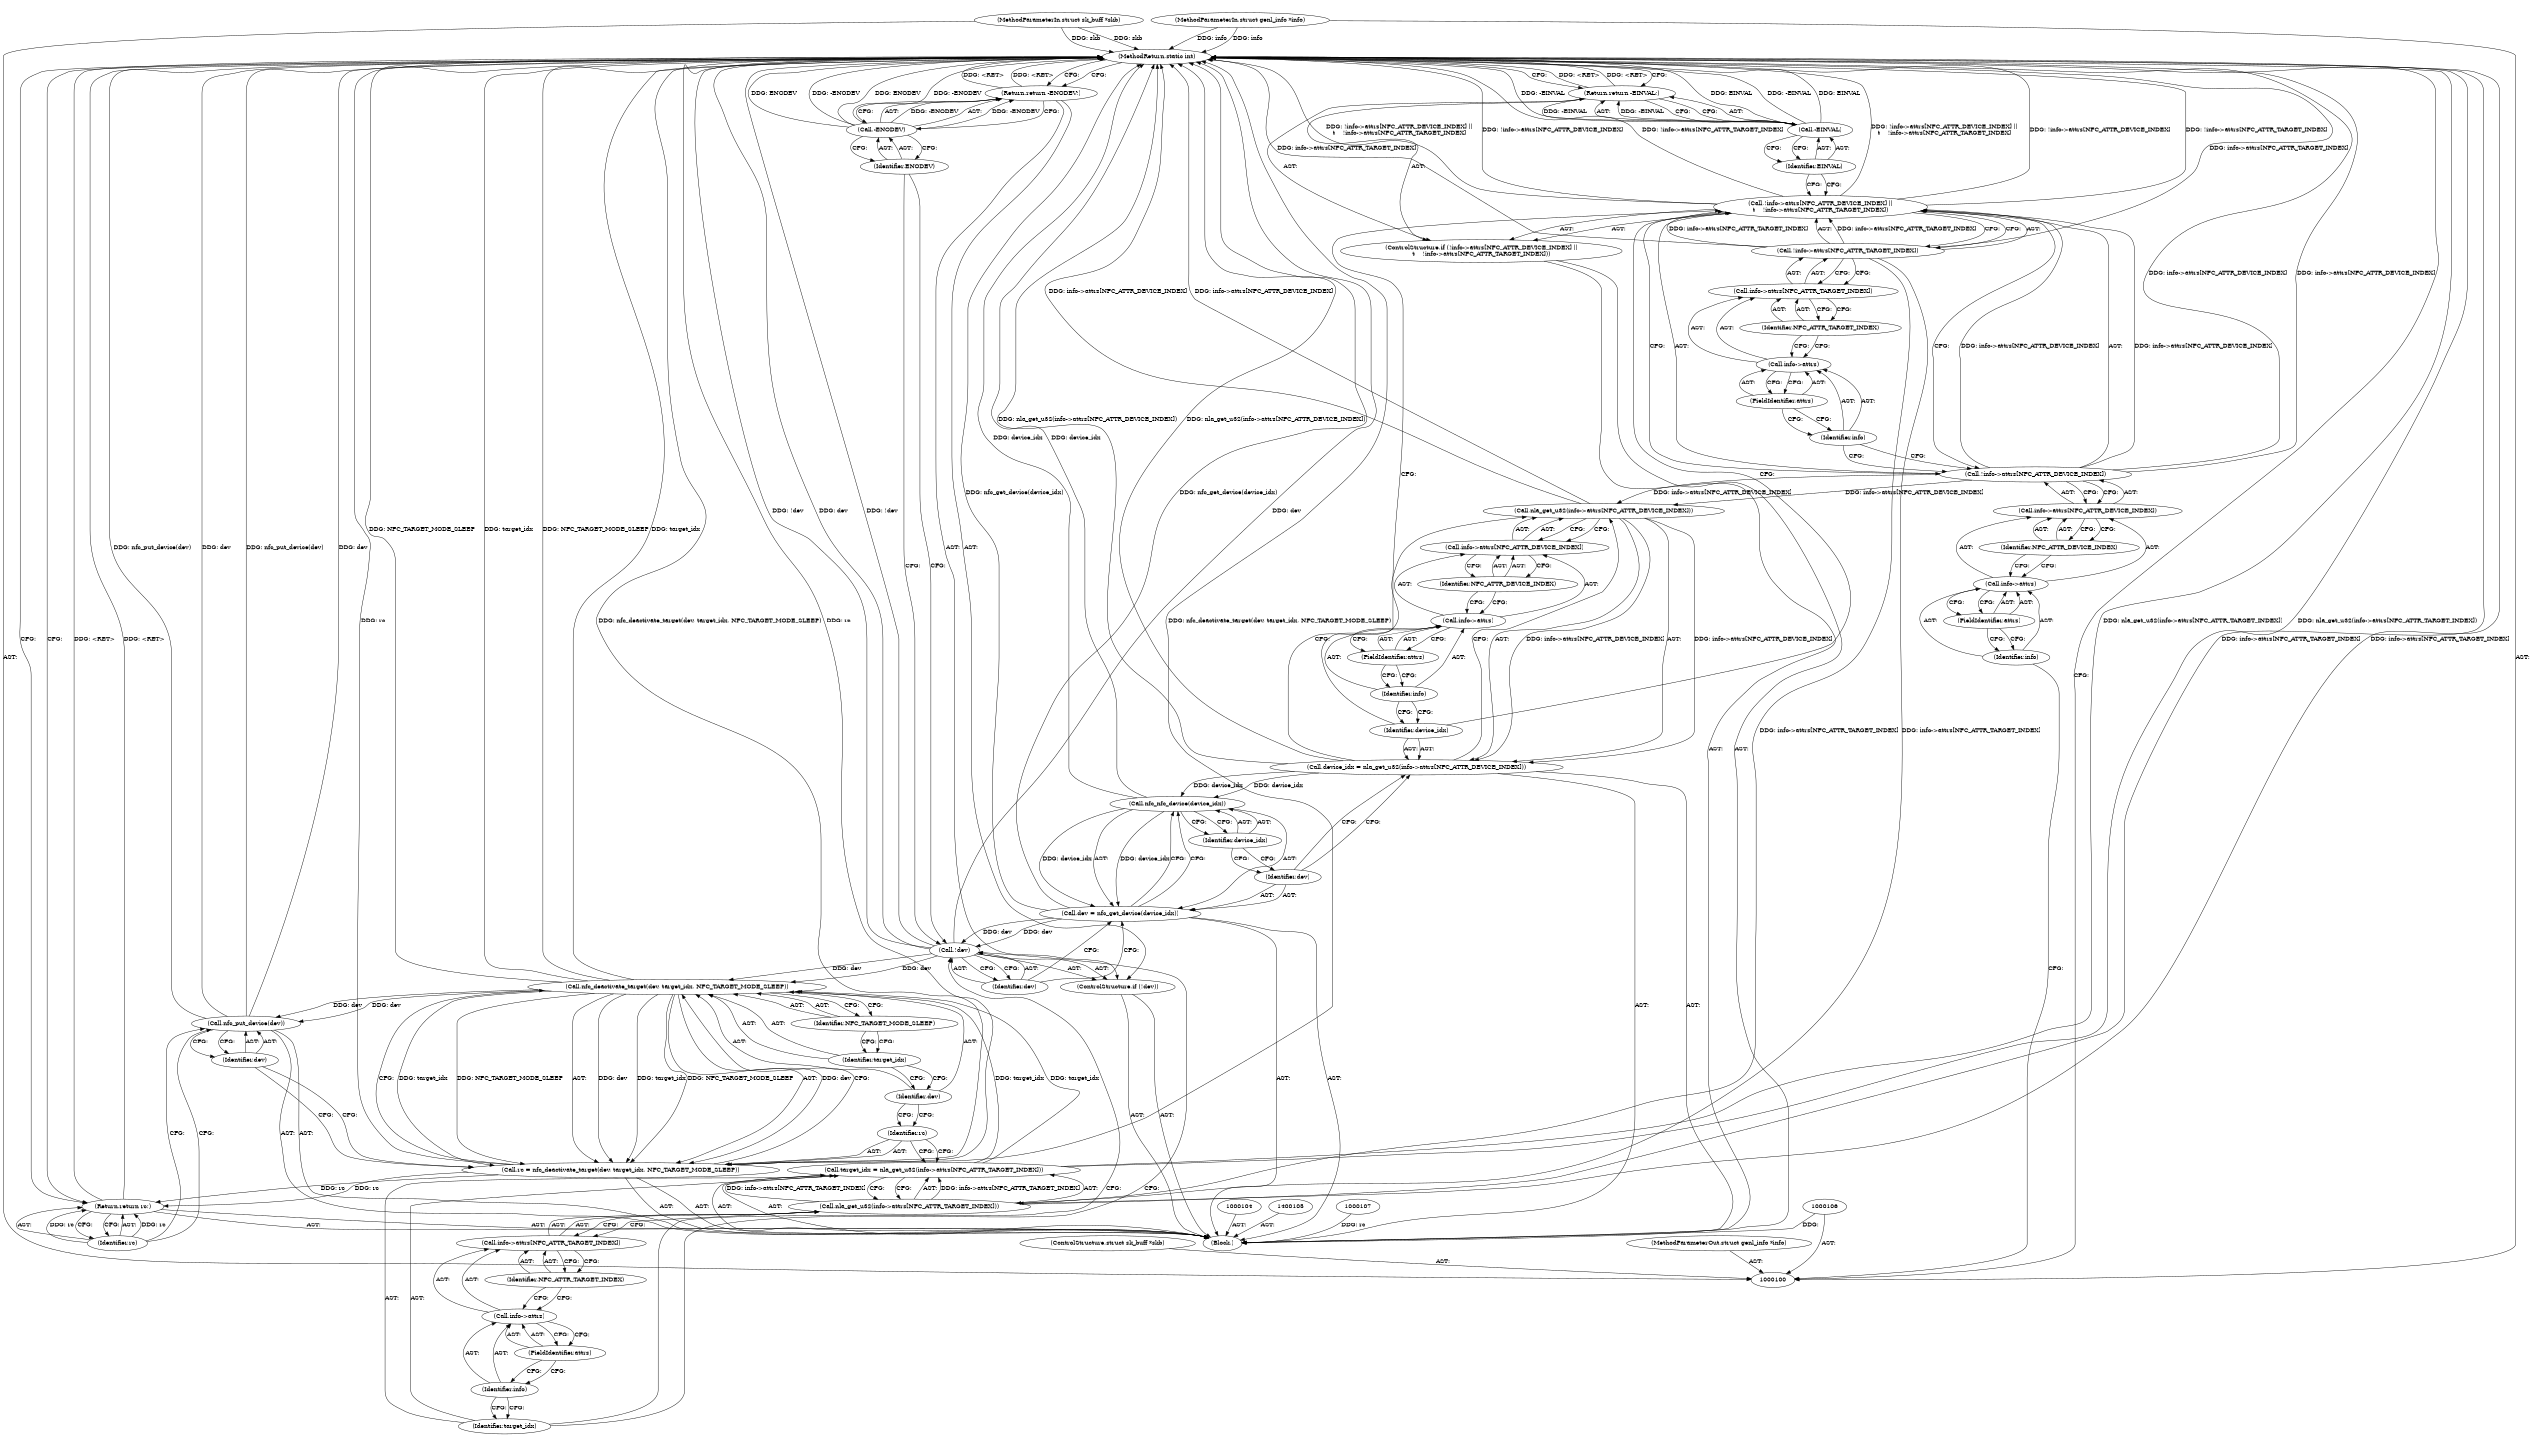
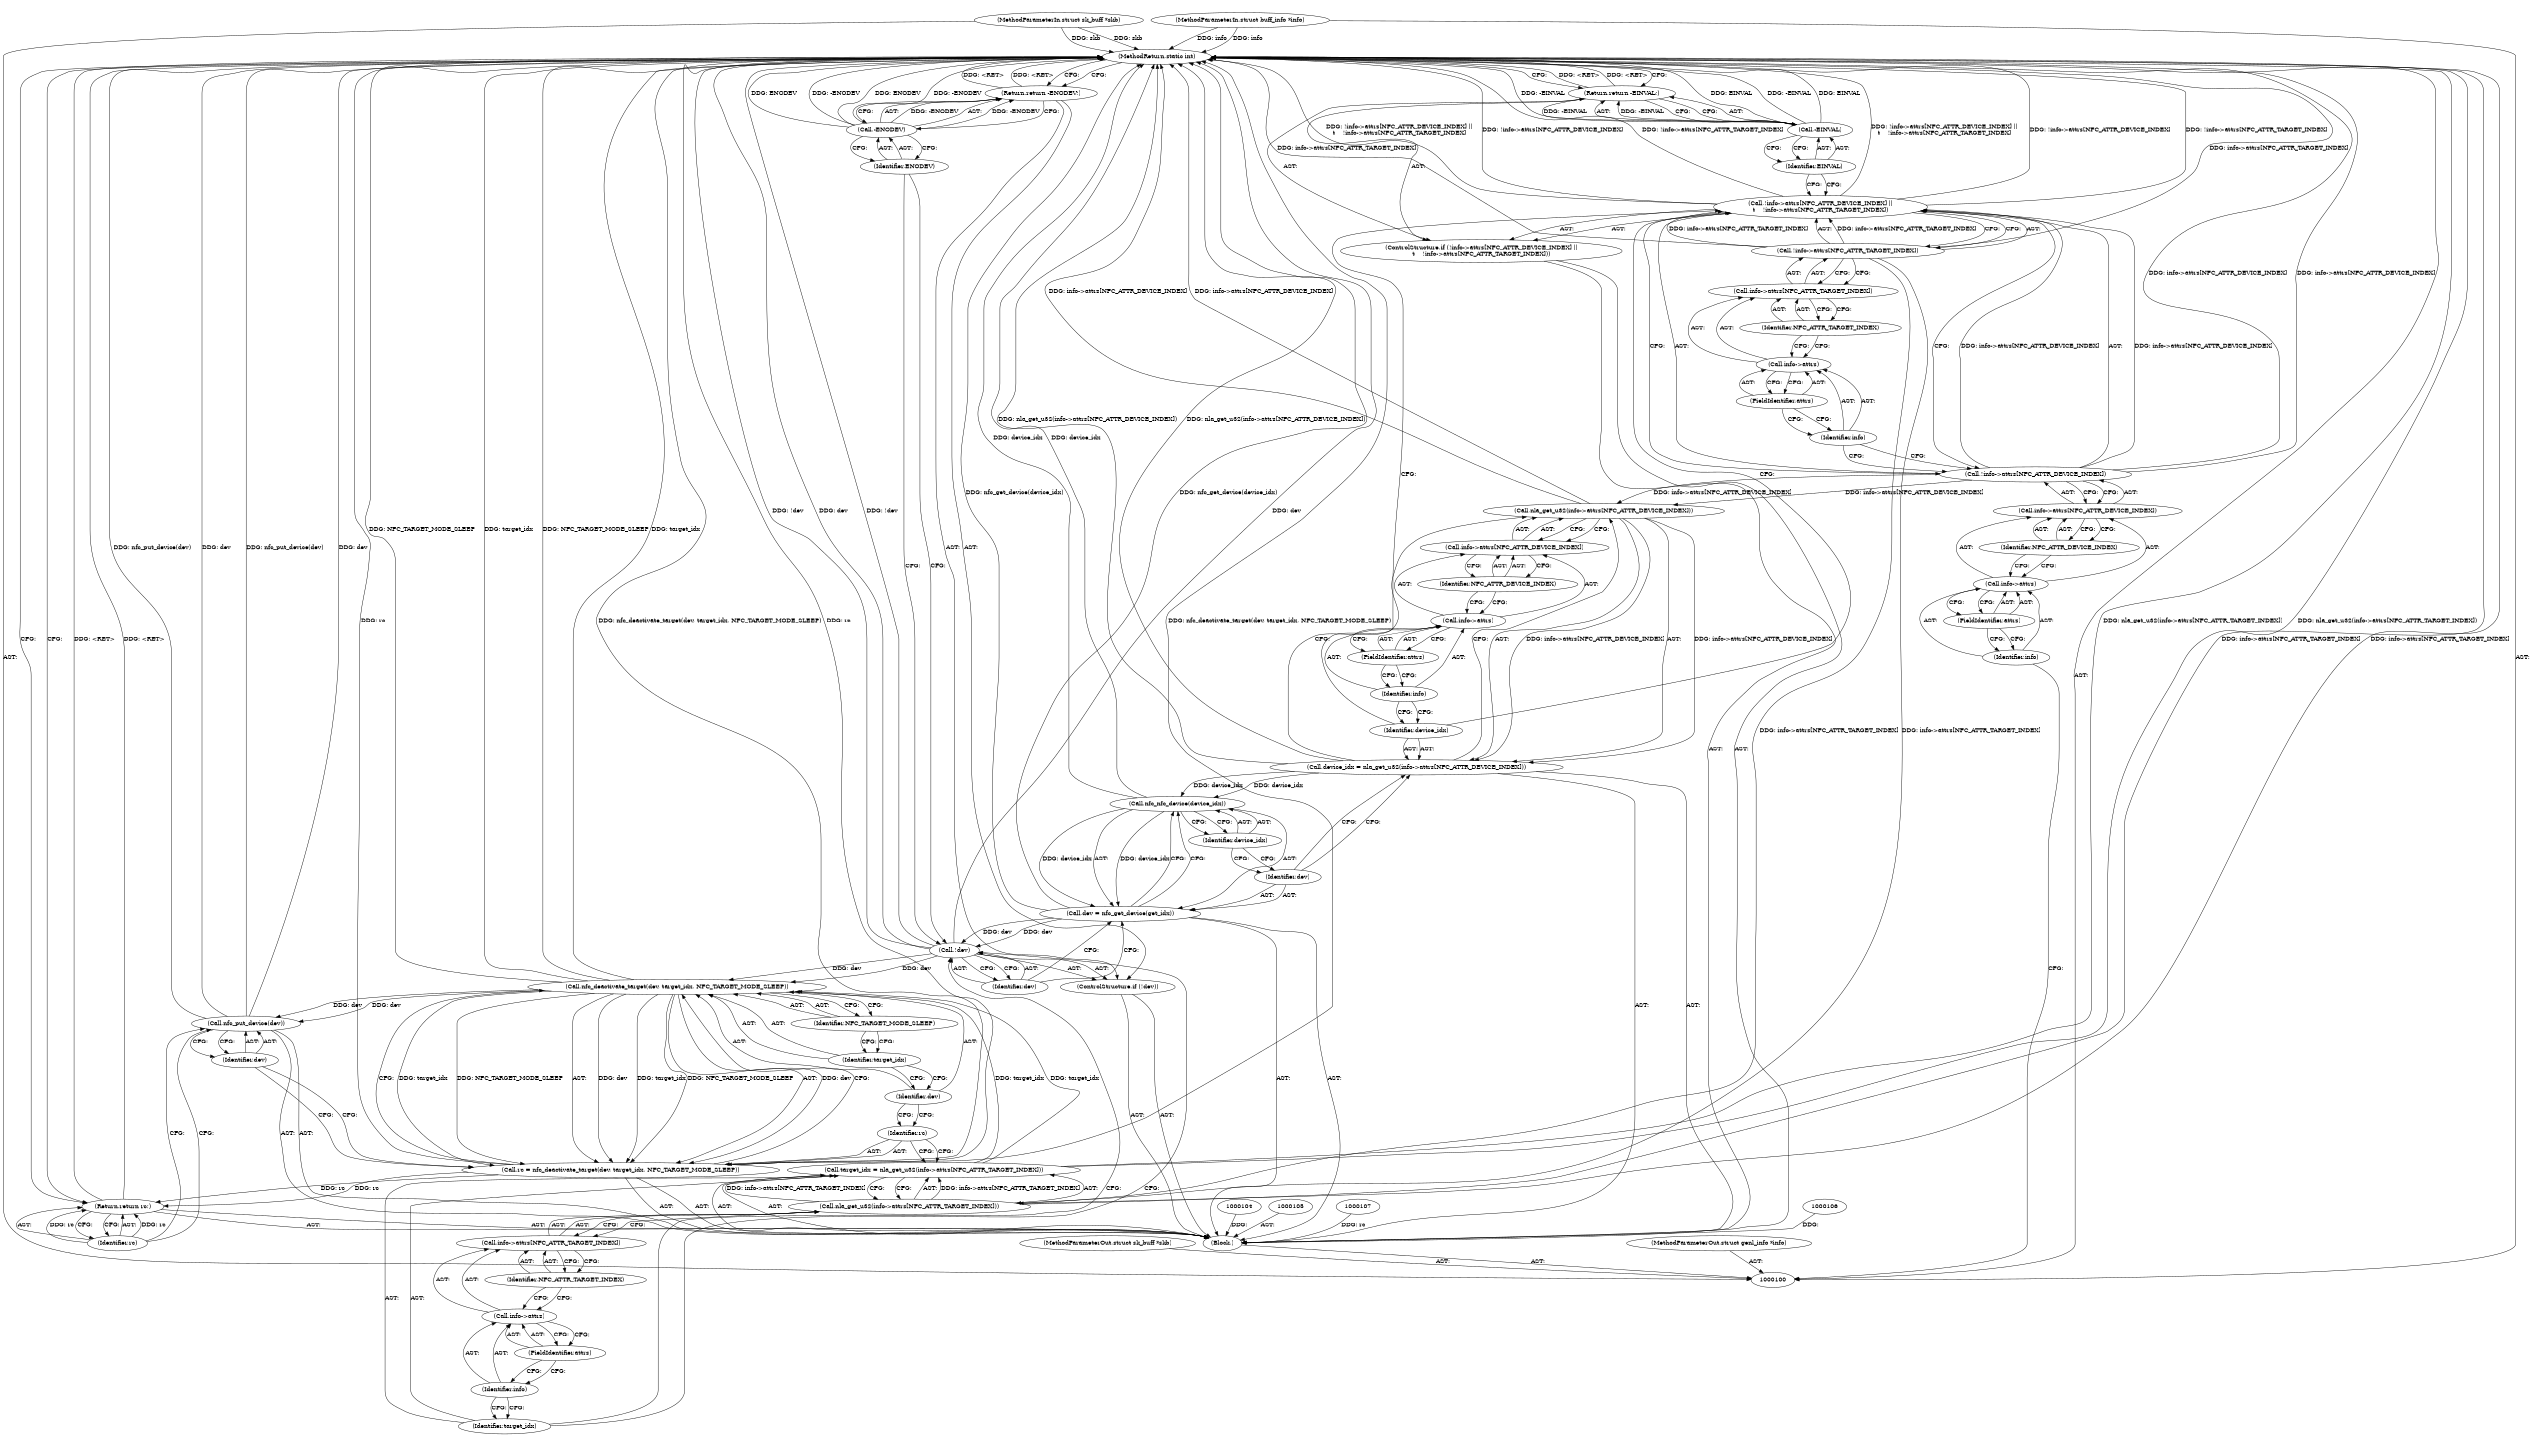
(1240, 20) -> (1240, 20)
(2082, 676) -> (2082, 676)
(1120, 914) -> (1120, 914)
(1291, 1207) -> (1291, 1207)
(1240, 1225) -> (1240, 1225)
(1108, 1243) -> (1108, 1243)
(1817, 1249) -> (1494, 1261)
